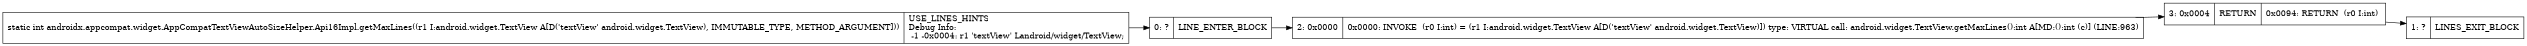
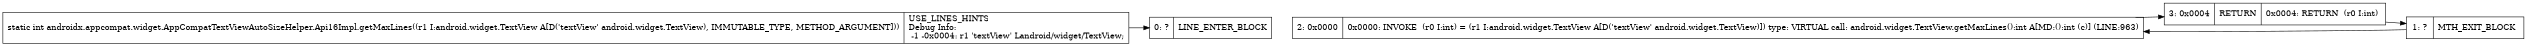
(2323, 14) -> (2323, 14)
(1279, 28) -> (2278, 31)
(2477, 28) -> (2477, 28)
